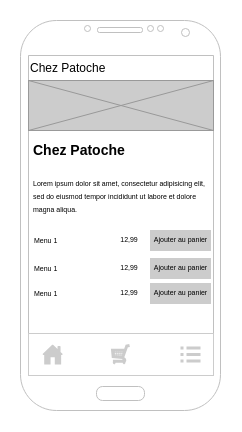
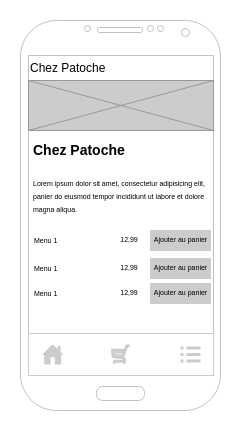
(121, 154) -> (121, 154)
